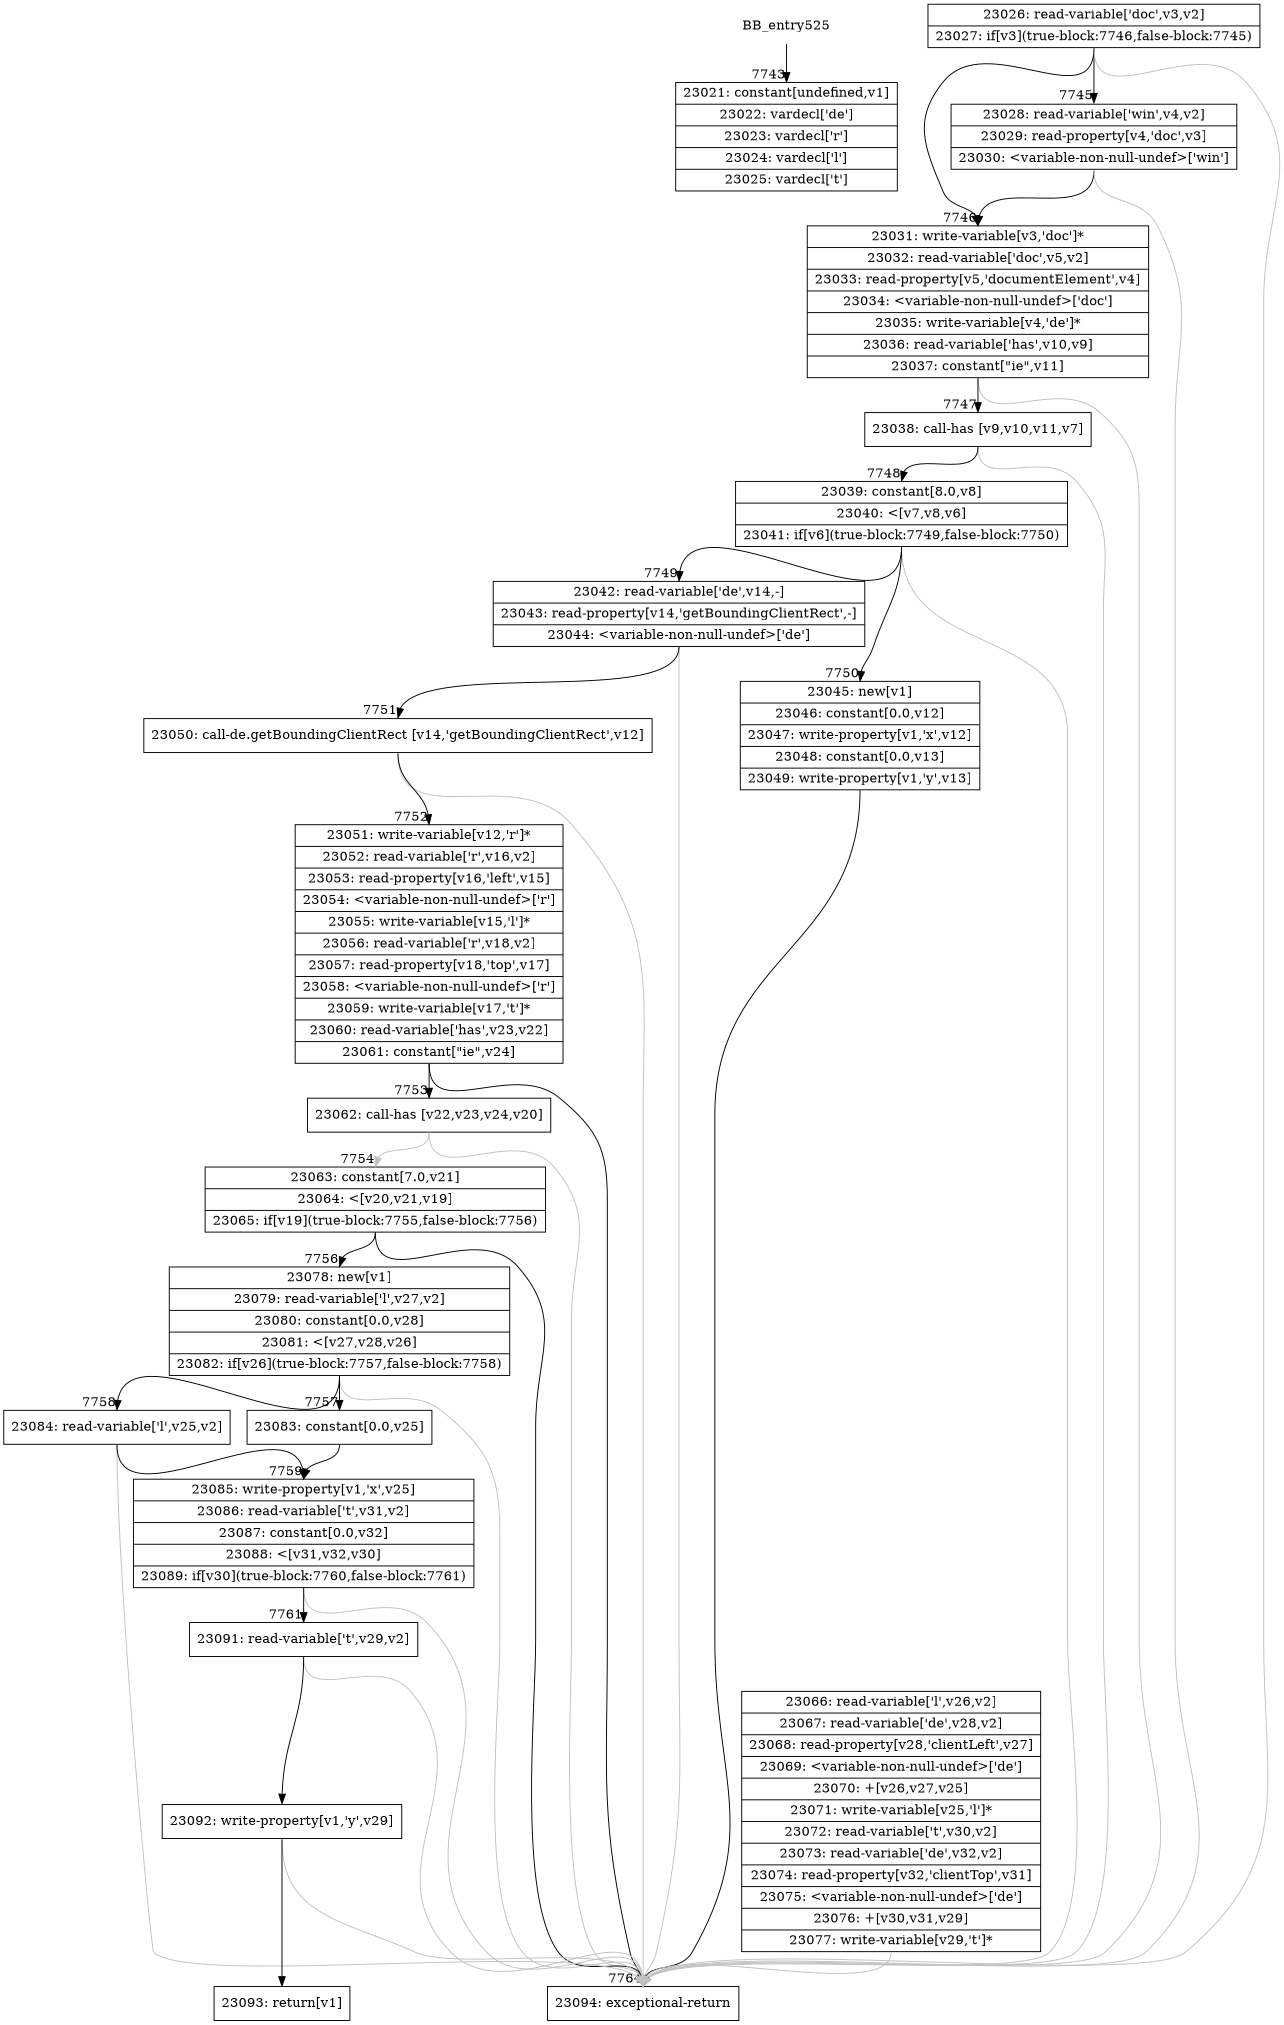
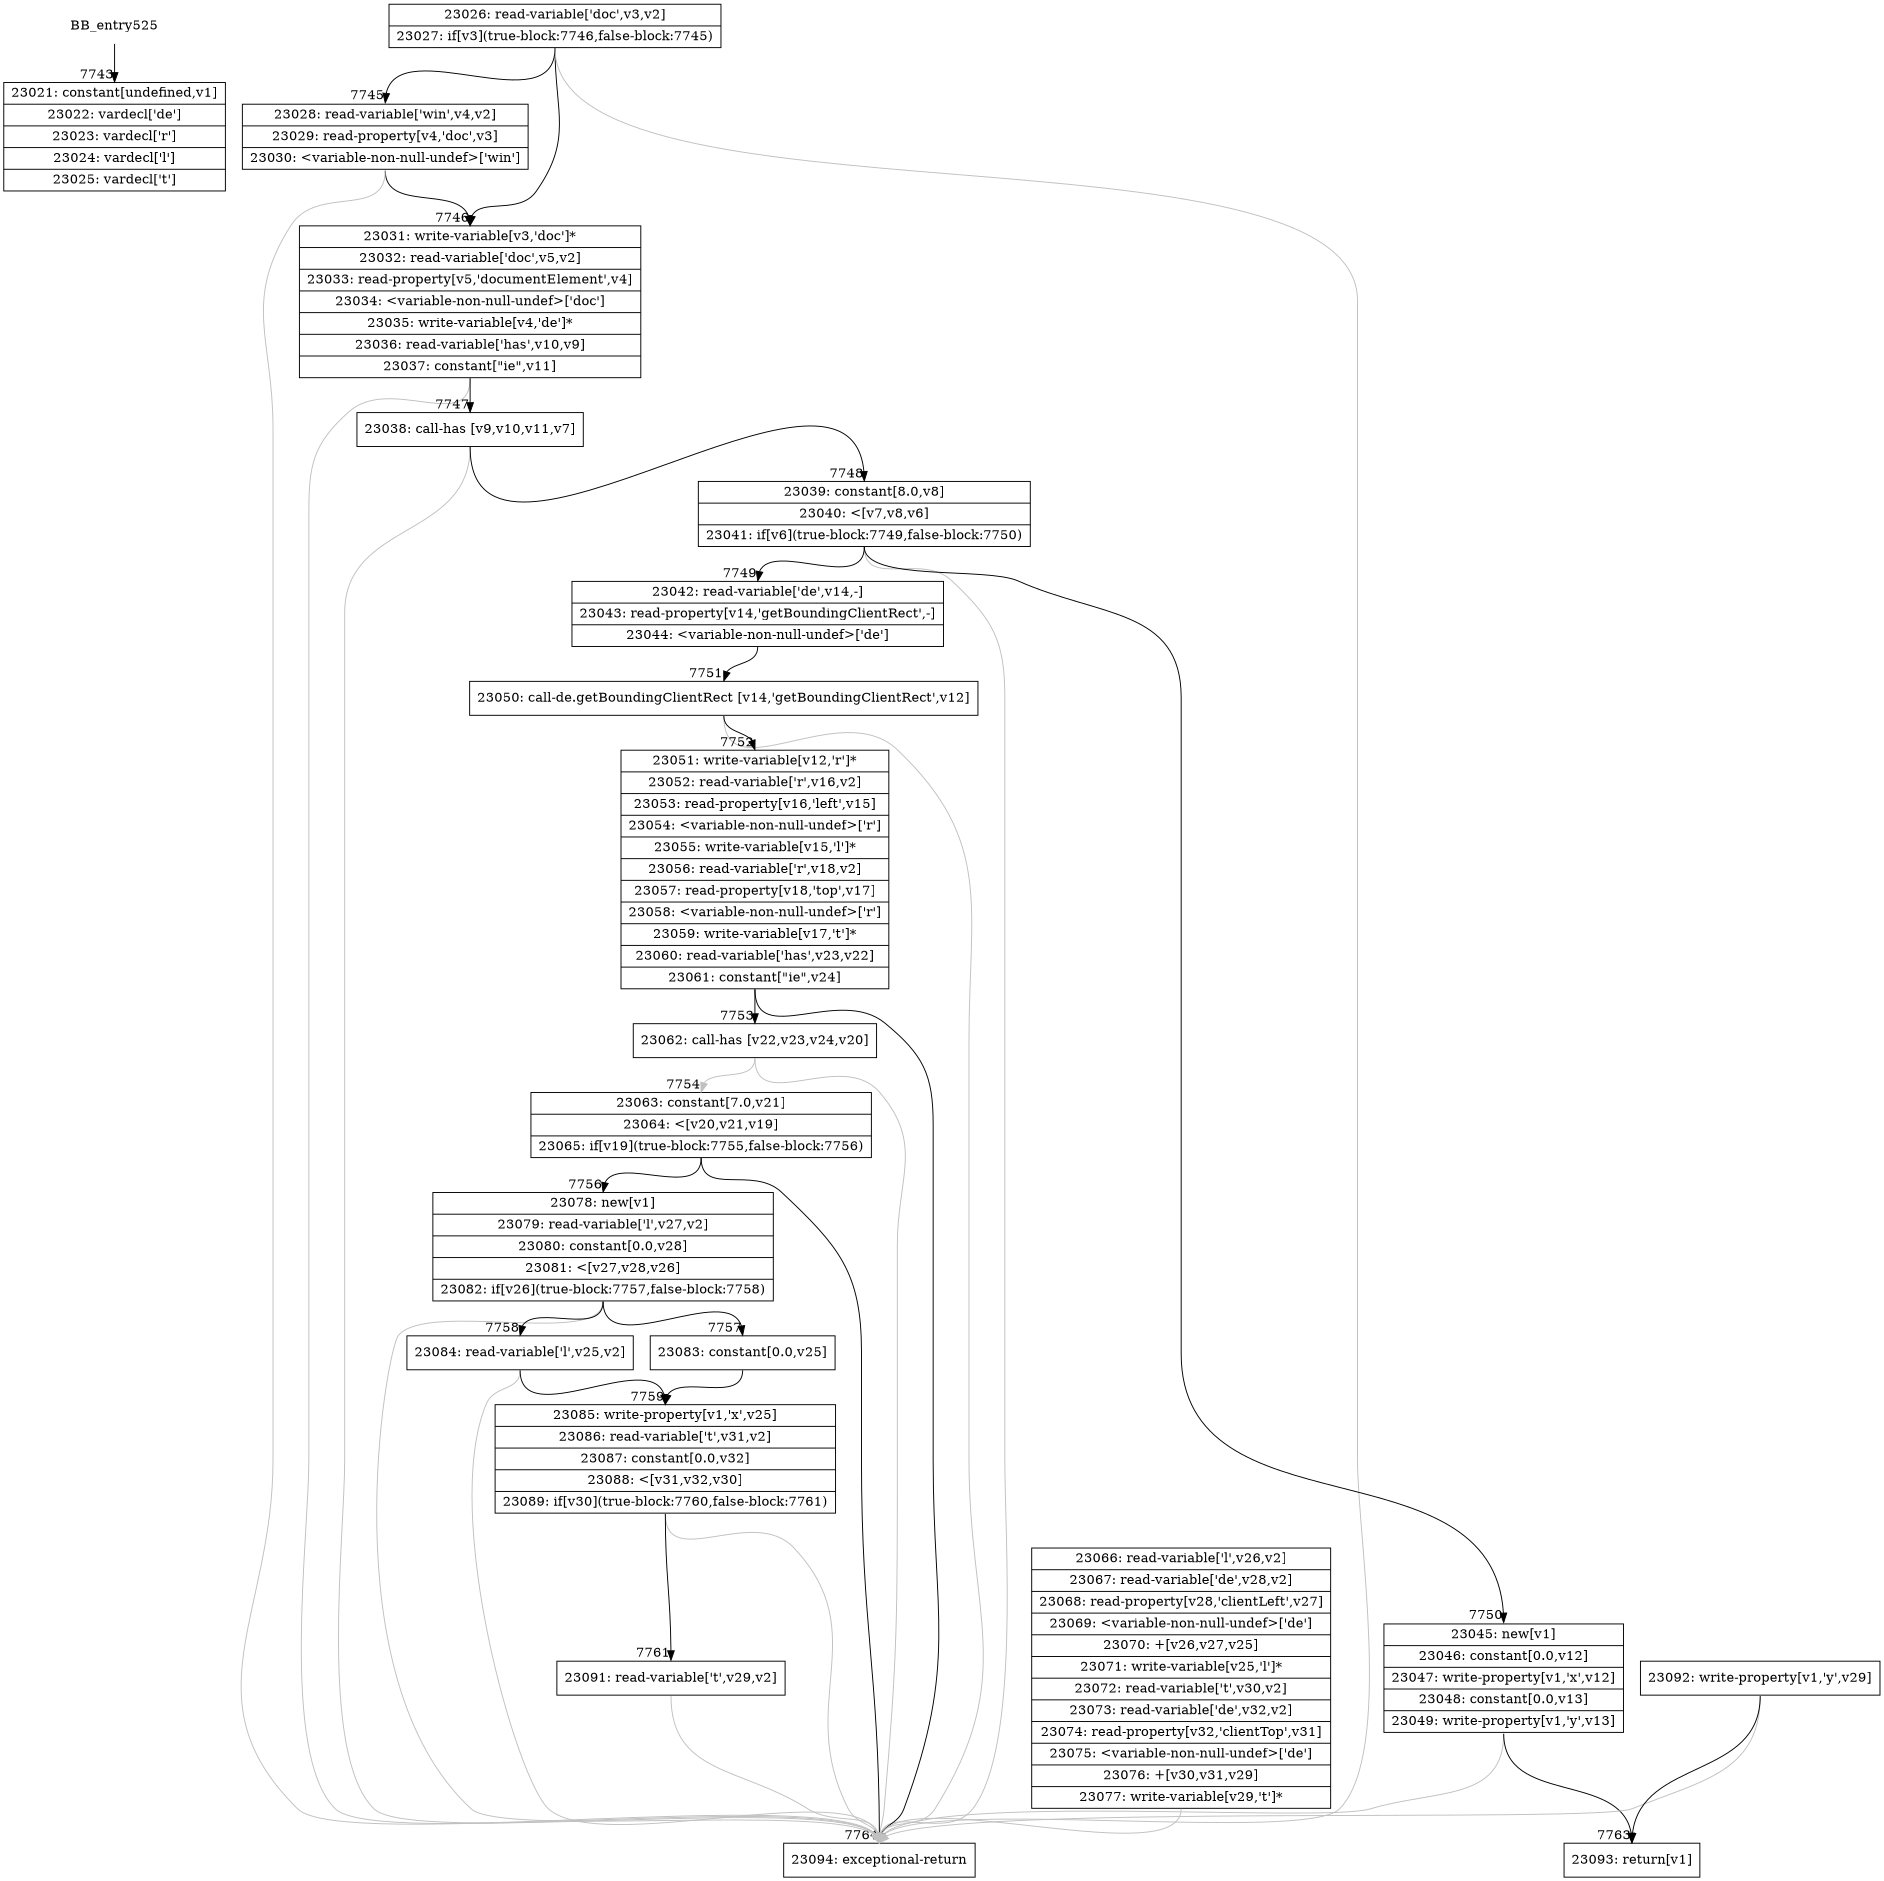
(679, 1314) -> none
(715, 1382) -> (1128, 1811)
(294, 1726) -> none
none -> (1563, 1787)
